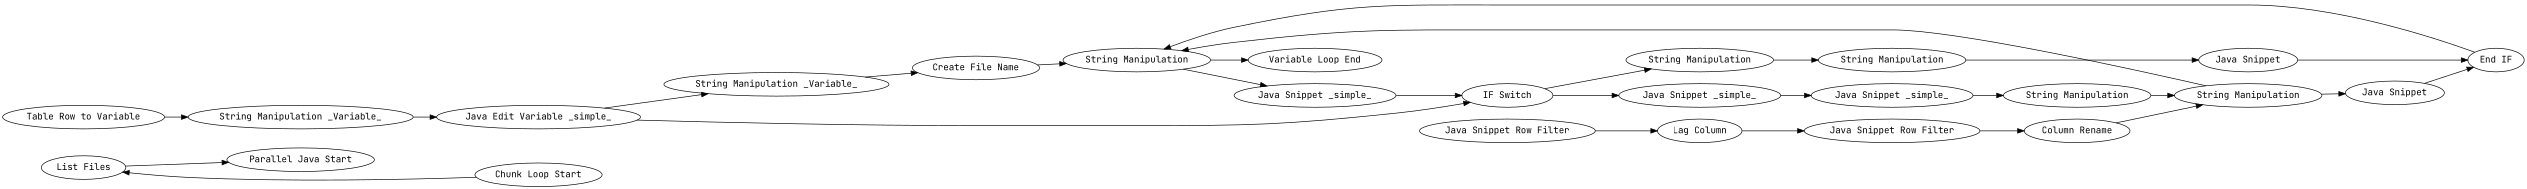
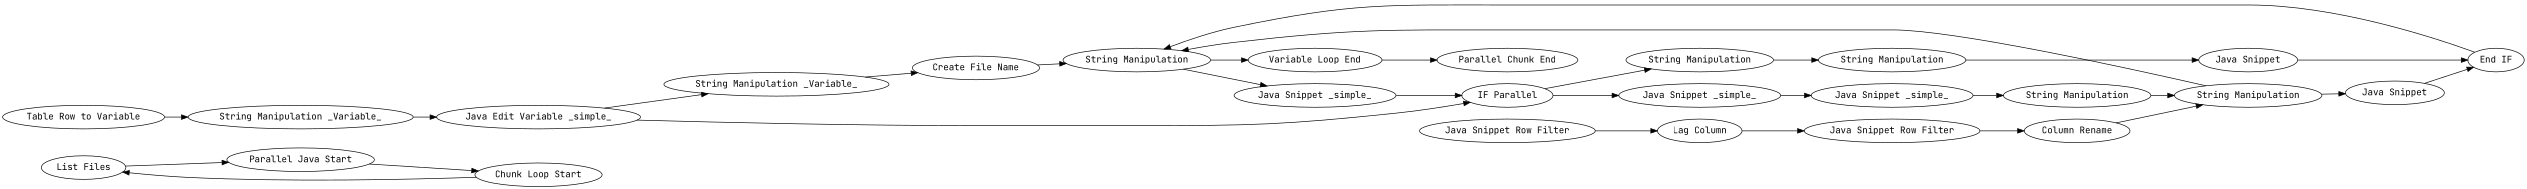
none -> (1507, 60)
(1507, 95) -> (1507, 95)
none -> (420, 167)
